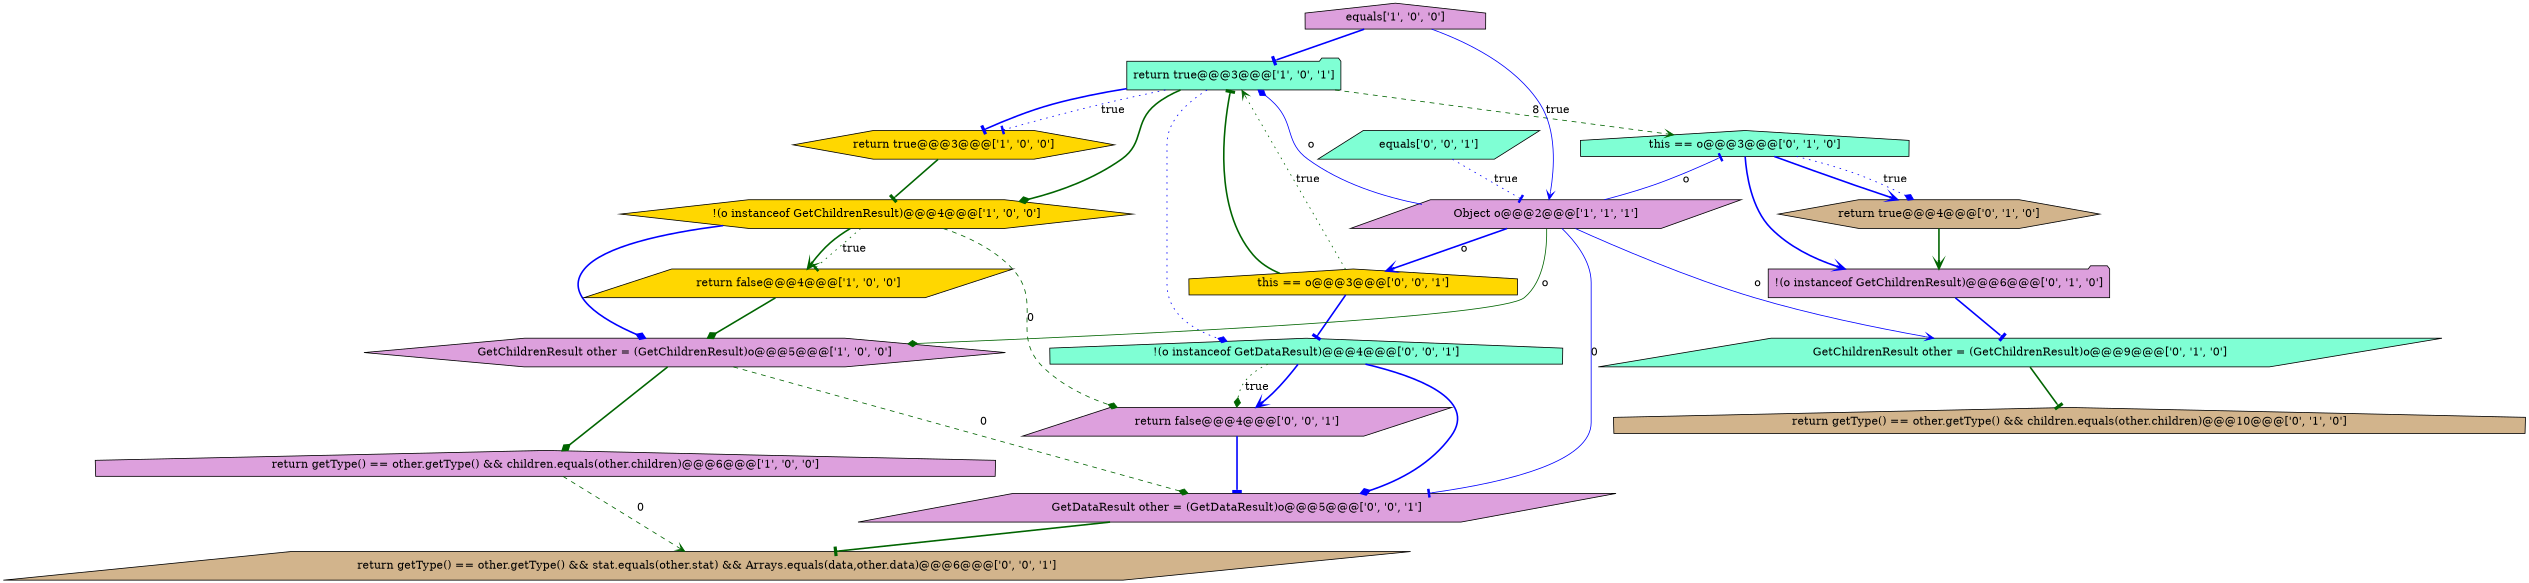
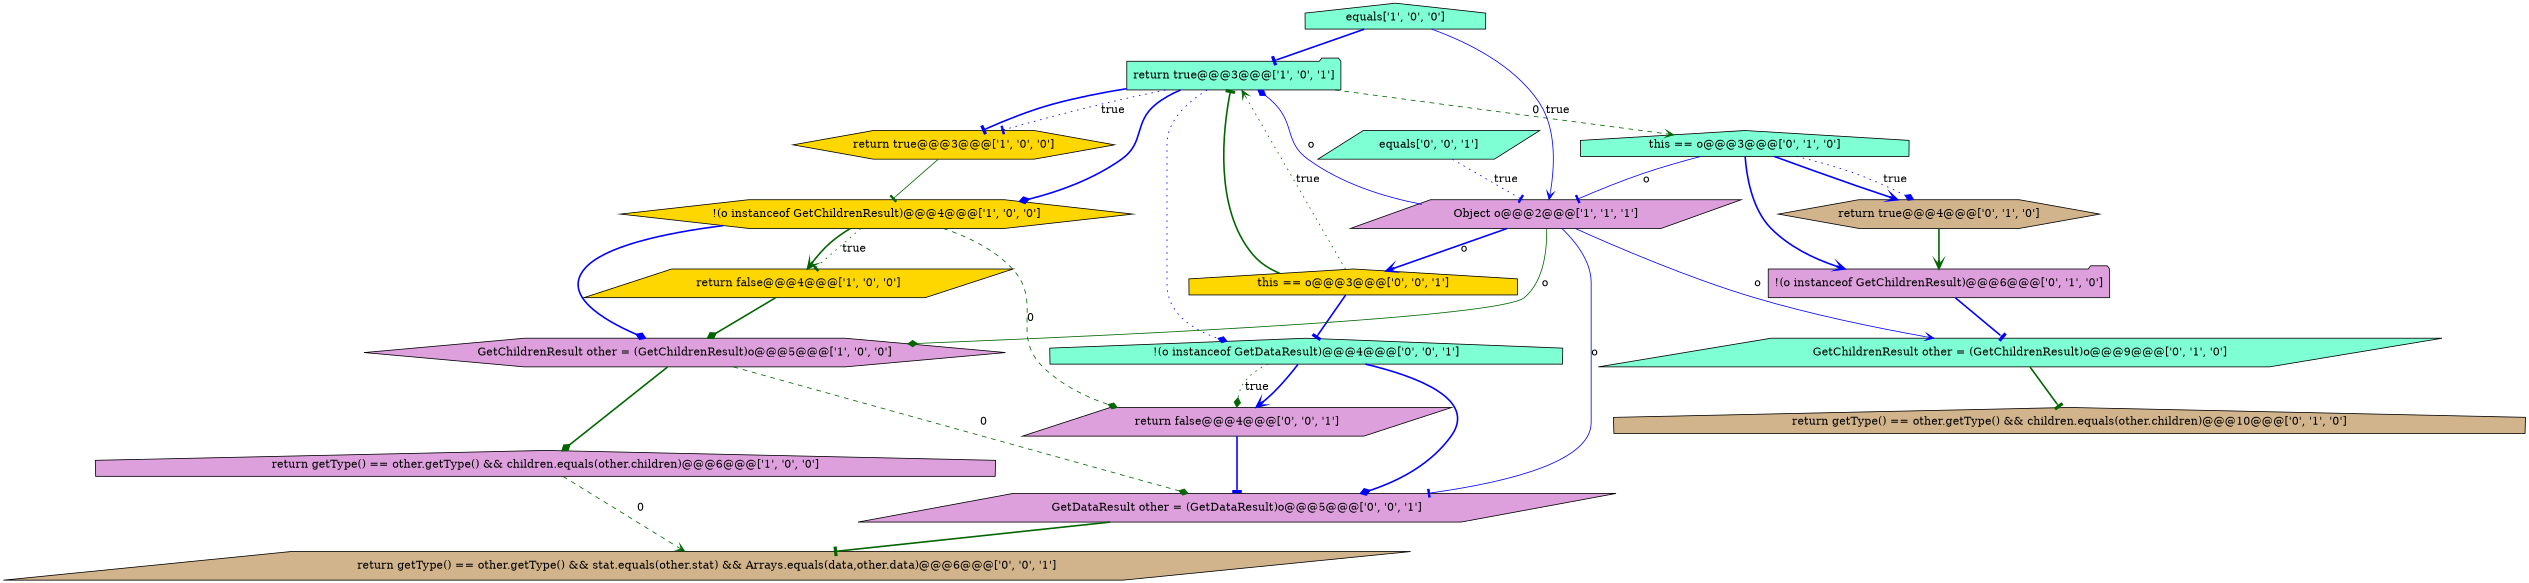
(1395, 18) -> (1395, 18)
(1536, 110) -> (1536, 110)
(1119, 161) -> (1119, 161)
(917, 178) -> (917, 178)
(1662, 182) -> (1639, 175)
(1595, 353) -> (1595, 353)
